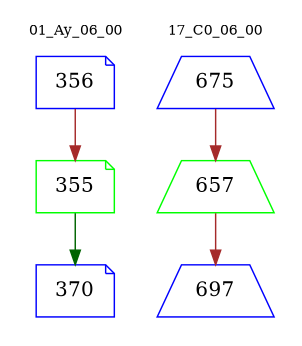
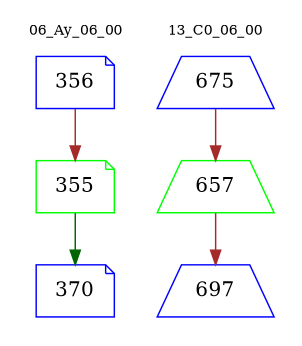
(76, 31) -> (76, 31)
(216, 31) -> (216, 31)
